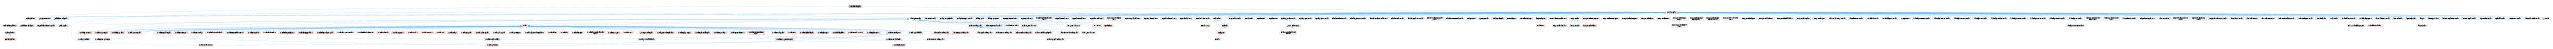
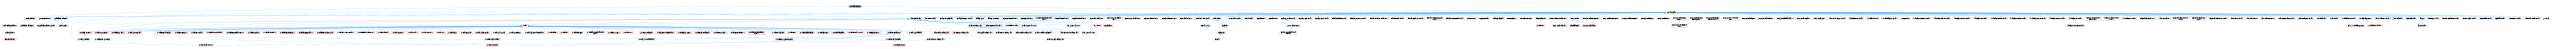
(1575, 26) -> (1575, 26)
